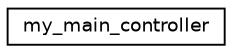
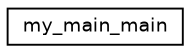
(116, 27) -> (95, 27)
